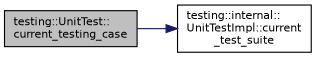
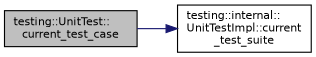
(71, 29) -> (71, 29)
